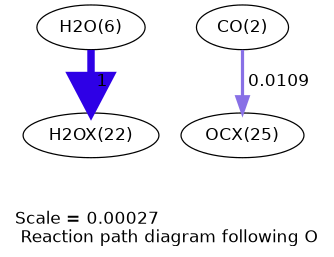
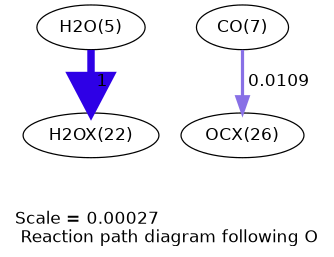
(91, 27) -> (91, 27)
(242, 27) -> (242, 27)
(242, 135) -> (242, 135)
